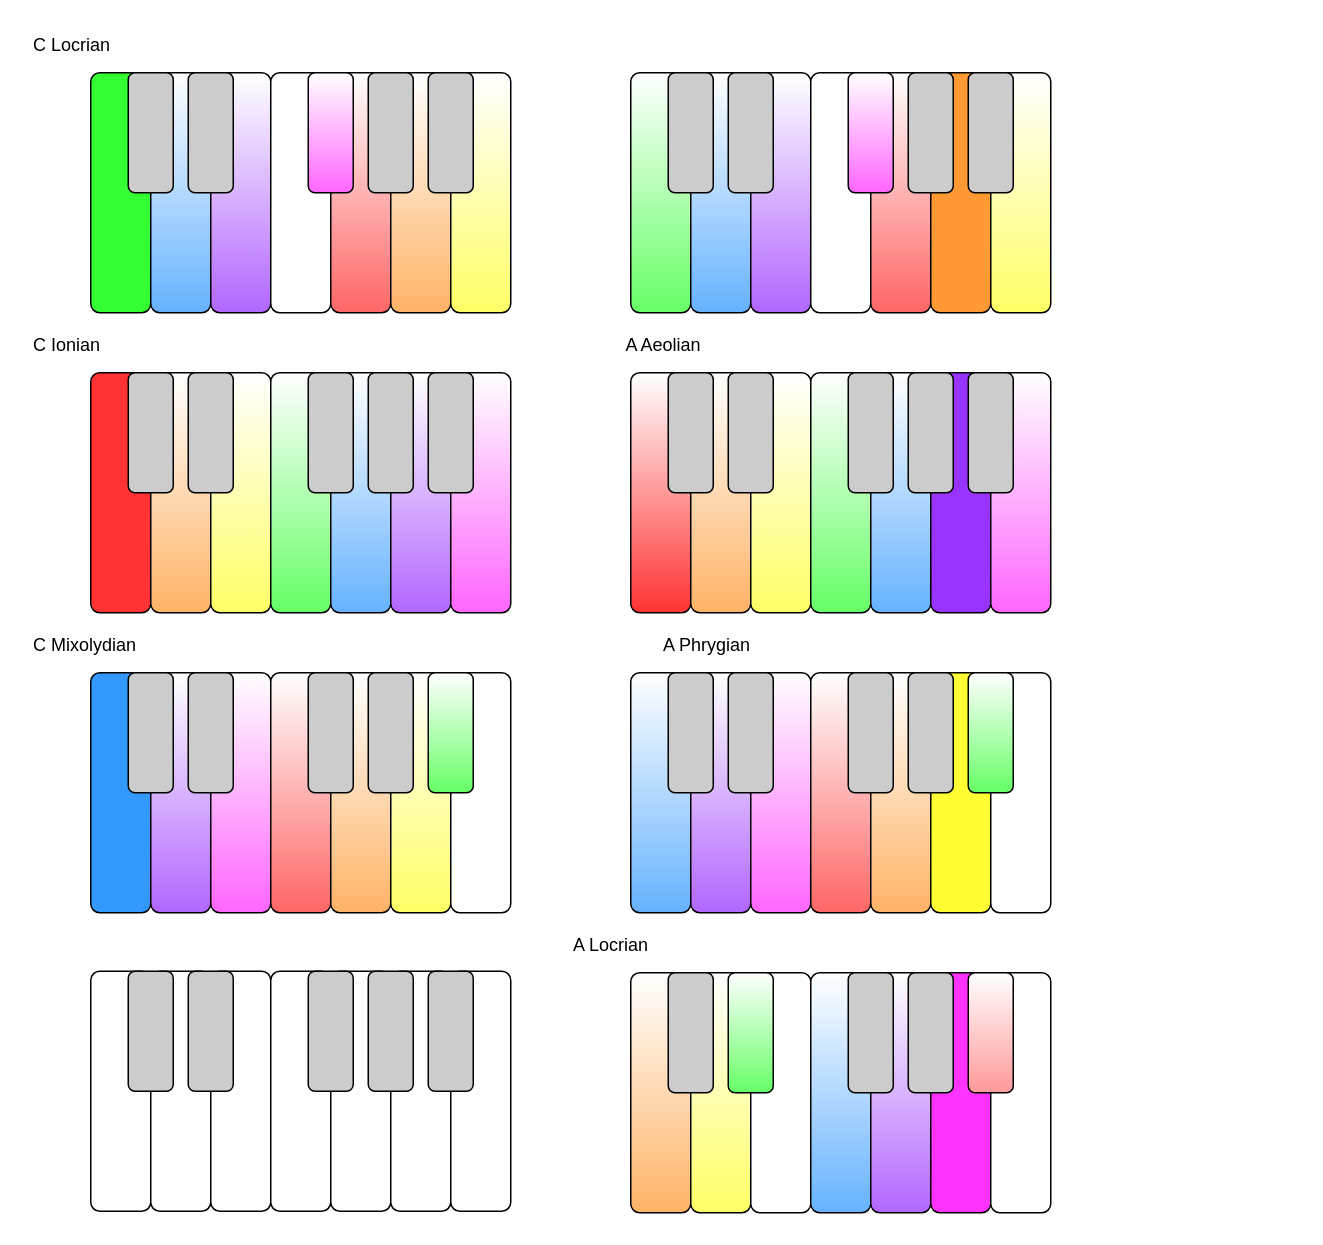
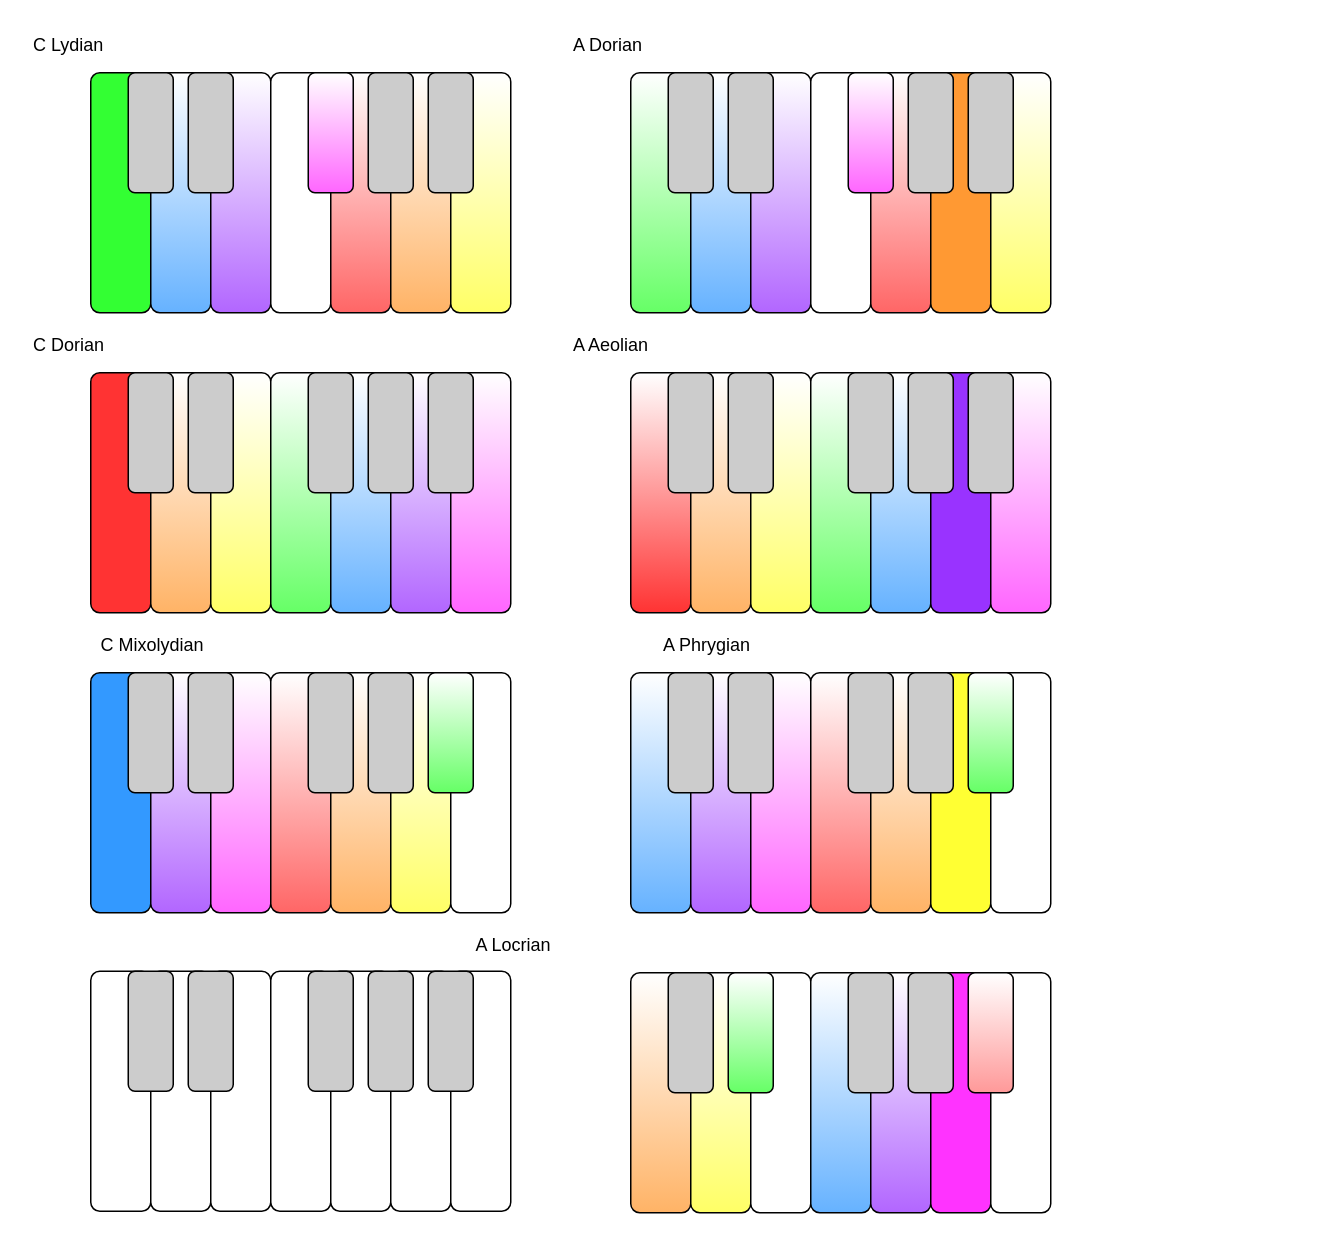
(74, 46) -> (69, 46)
none -> (811, 46)
(69, 346) -> (69, 346)
(863, 346) -> (811, 346)
(271, 646) -> (338, 646)
(811, 946) -> (713, 946)
